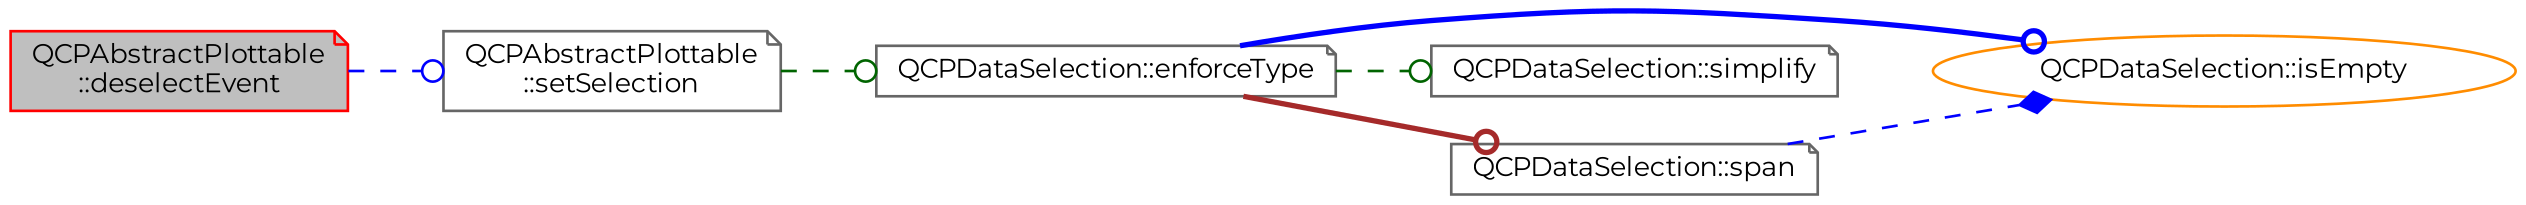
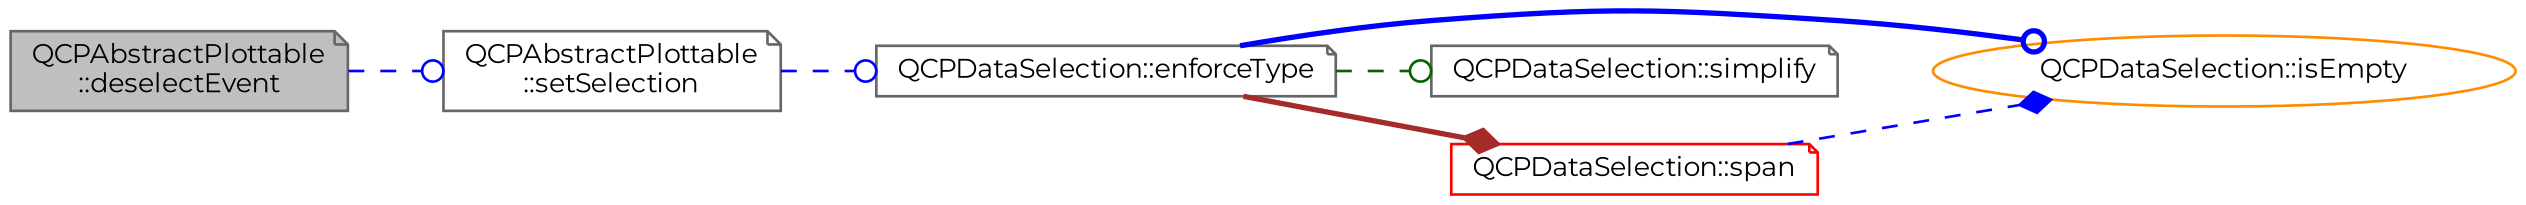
(179, 71) -> (179, 71)
(818, 71) -> (818, 71)
(1359, 118) -> (1354, 117)
(1634, 169) -> (1634, 169)
